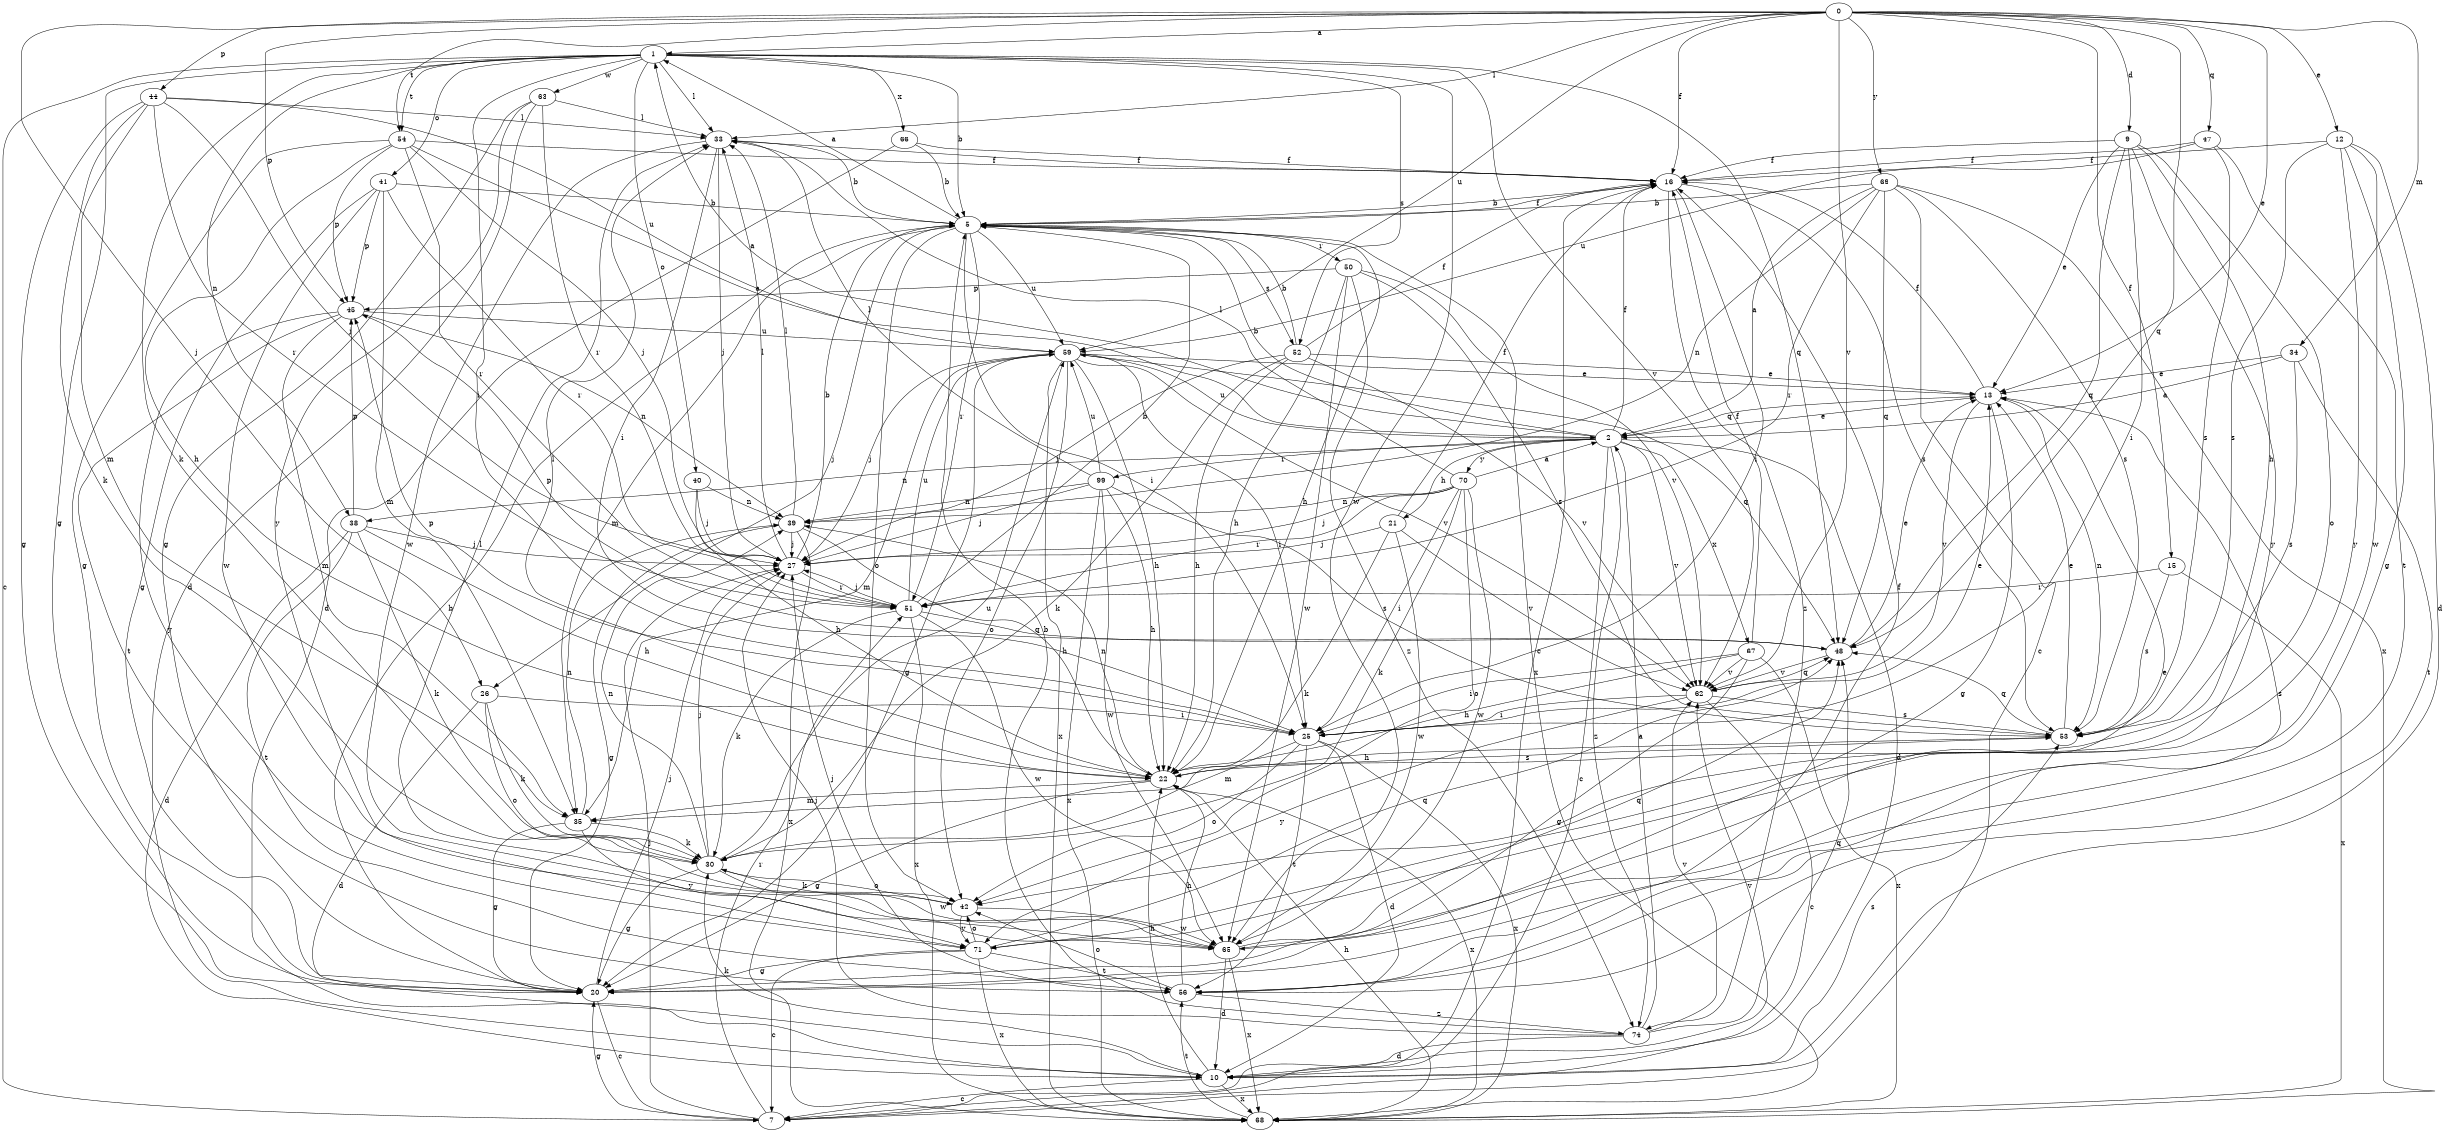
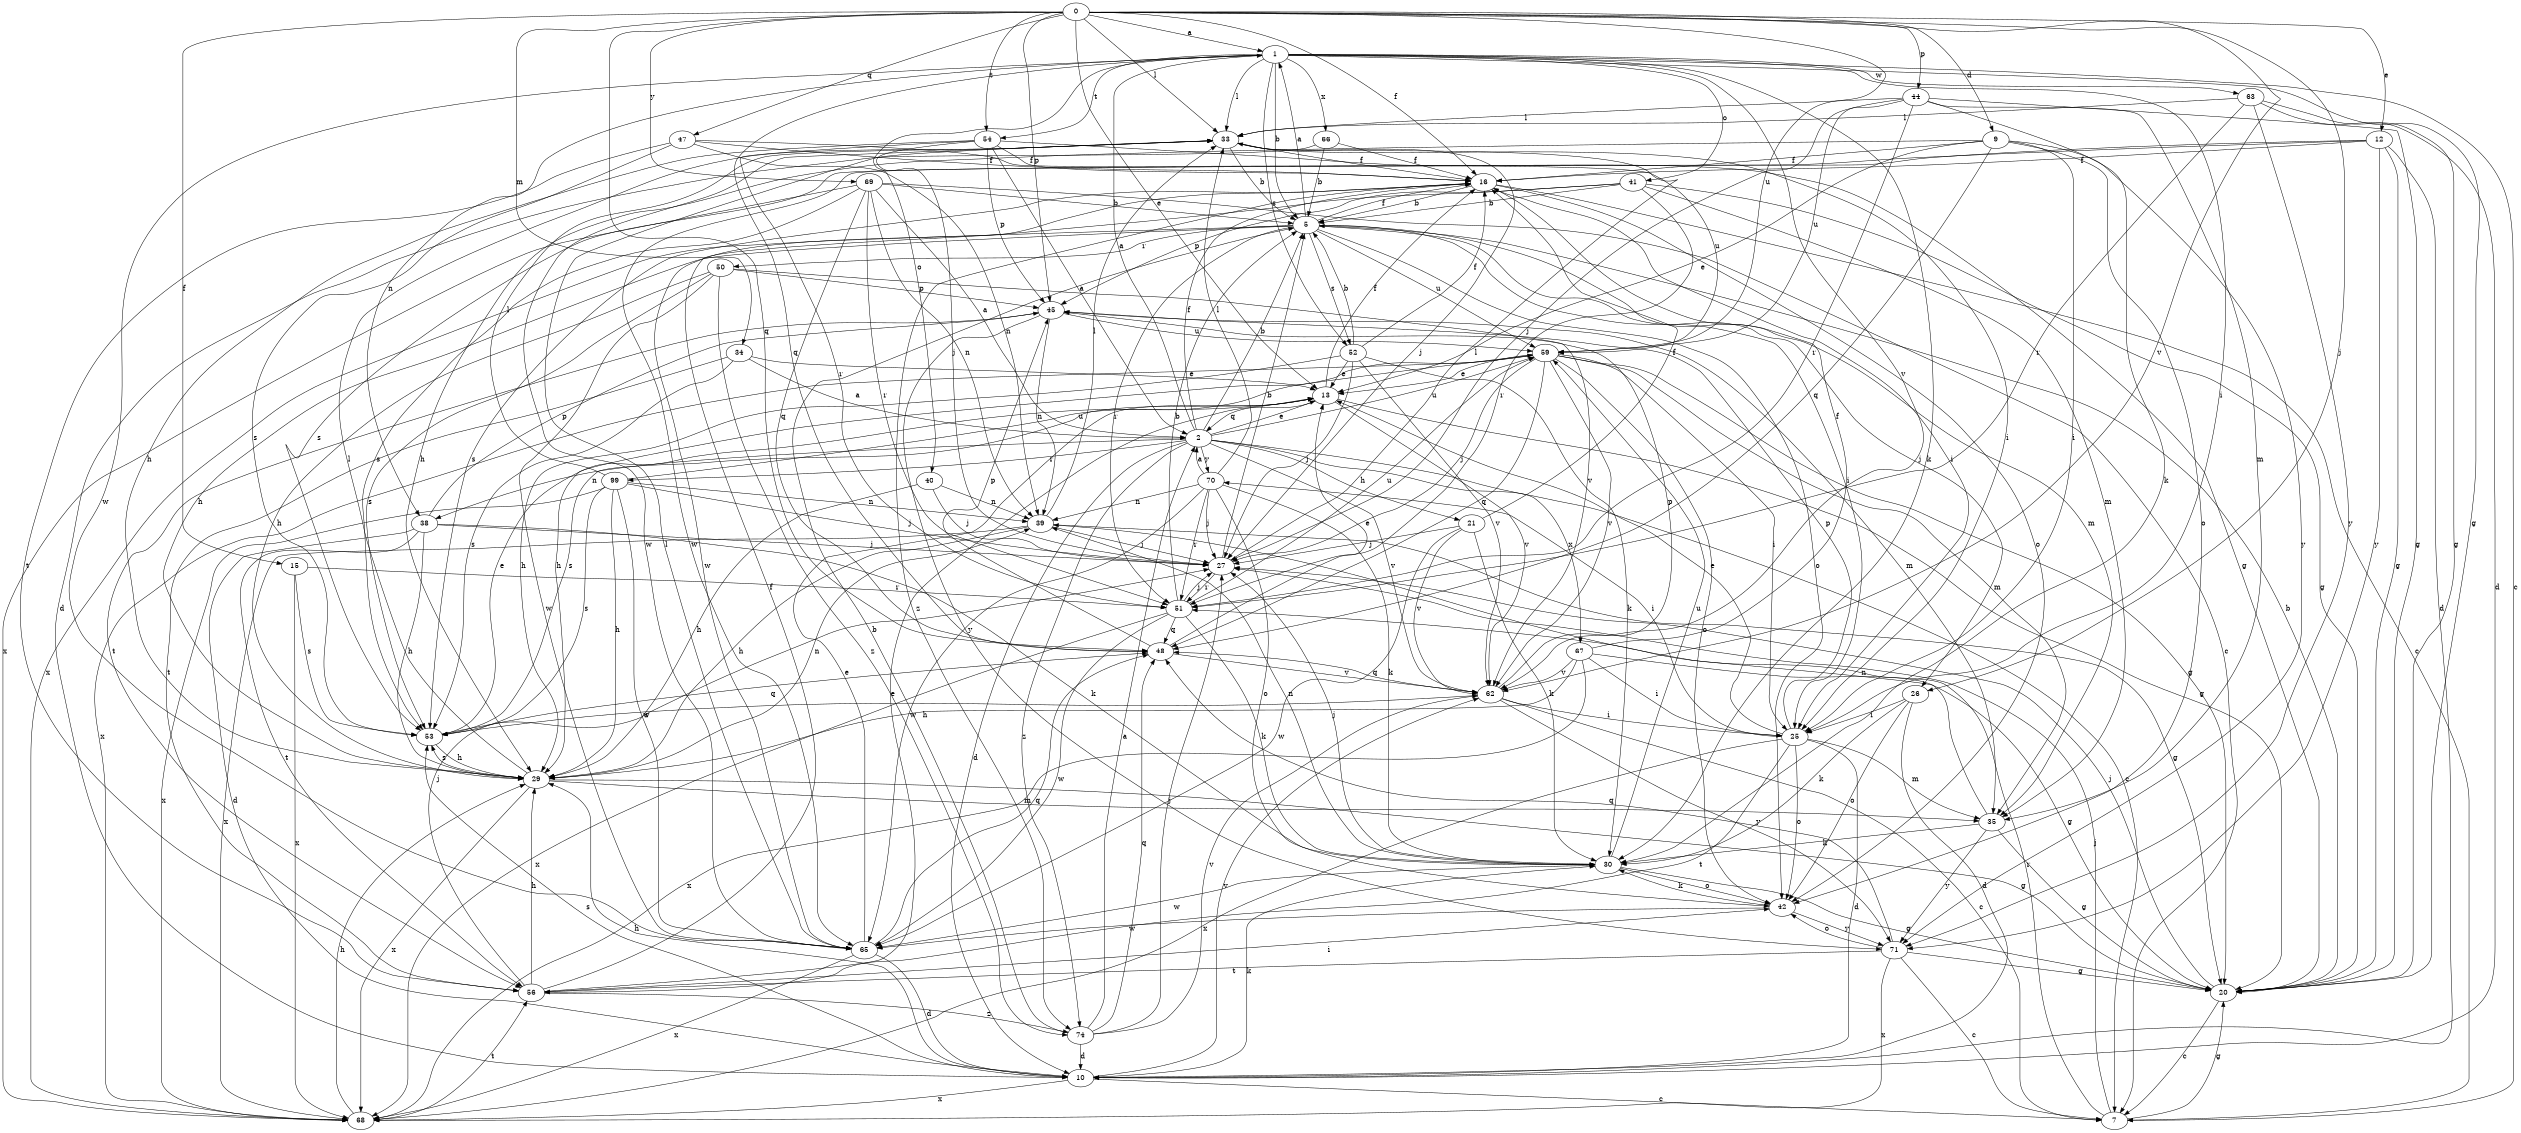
none -> (961, 232)
none -> (1568, 345)
none -> (1966, 433)
(2099, 566) -> (571, 566)
(1392, 611) -> (1546, 538)
(2280, 694) -> (893, 694)
(1163, 780) -> (536, 780)
(1098, 950) -> (1329, 950)
